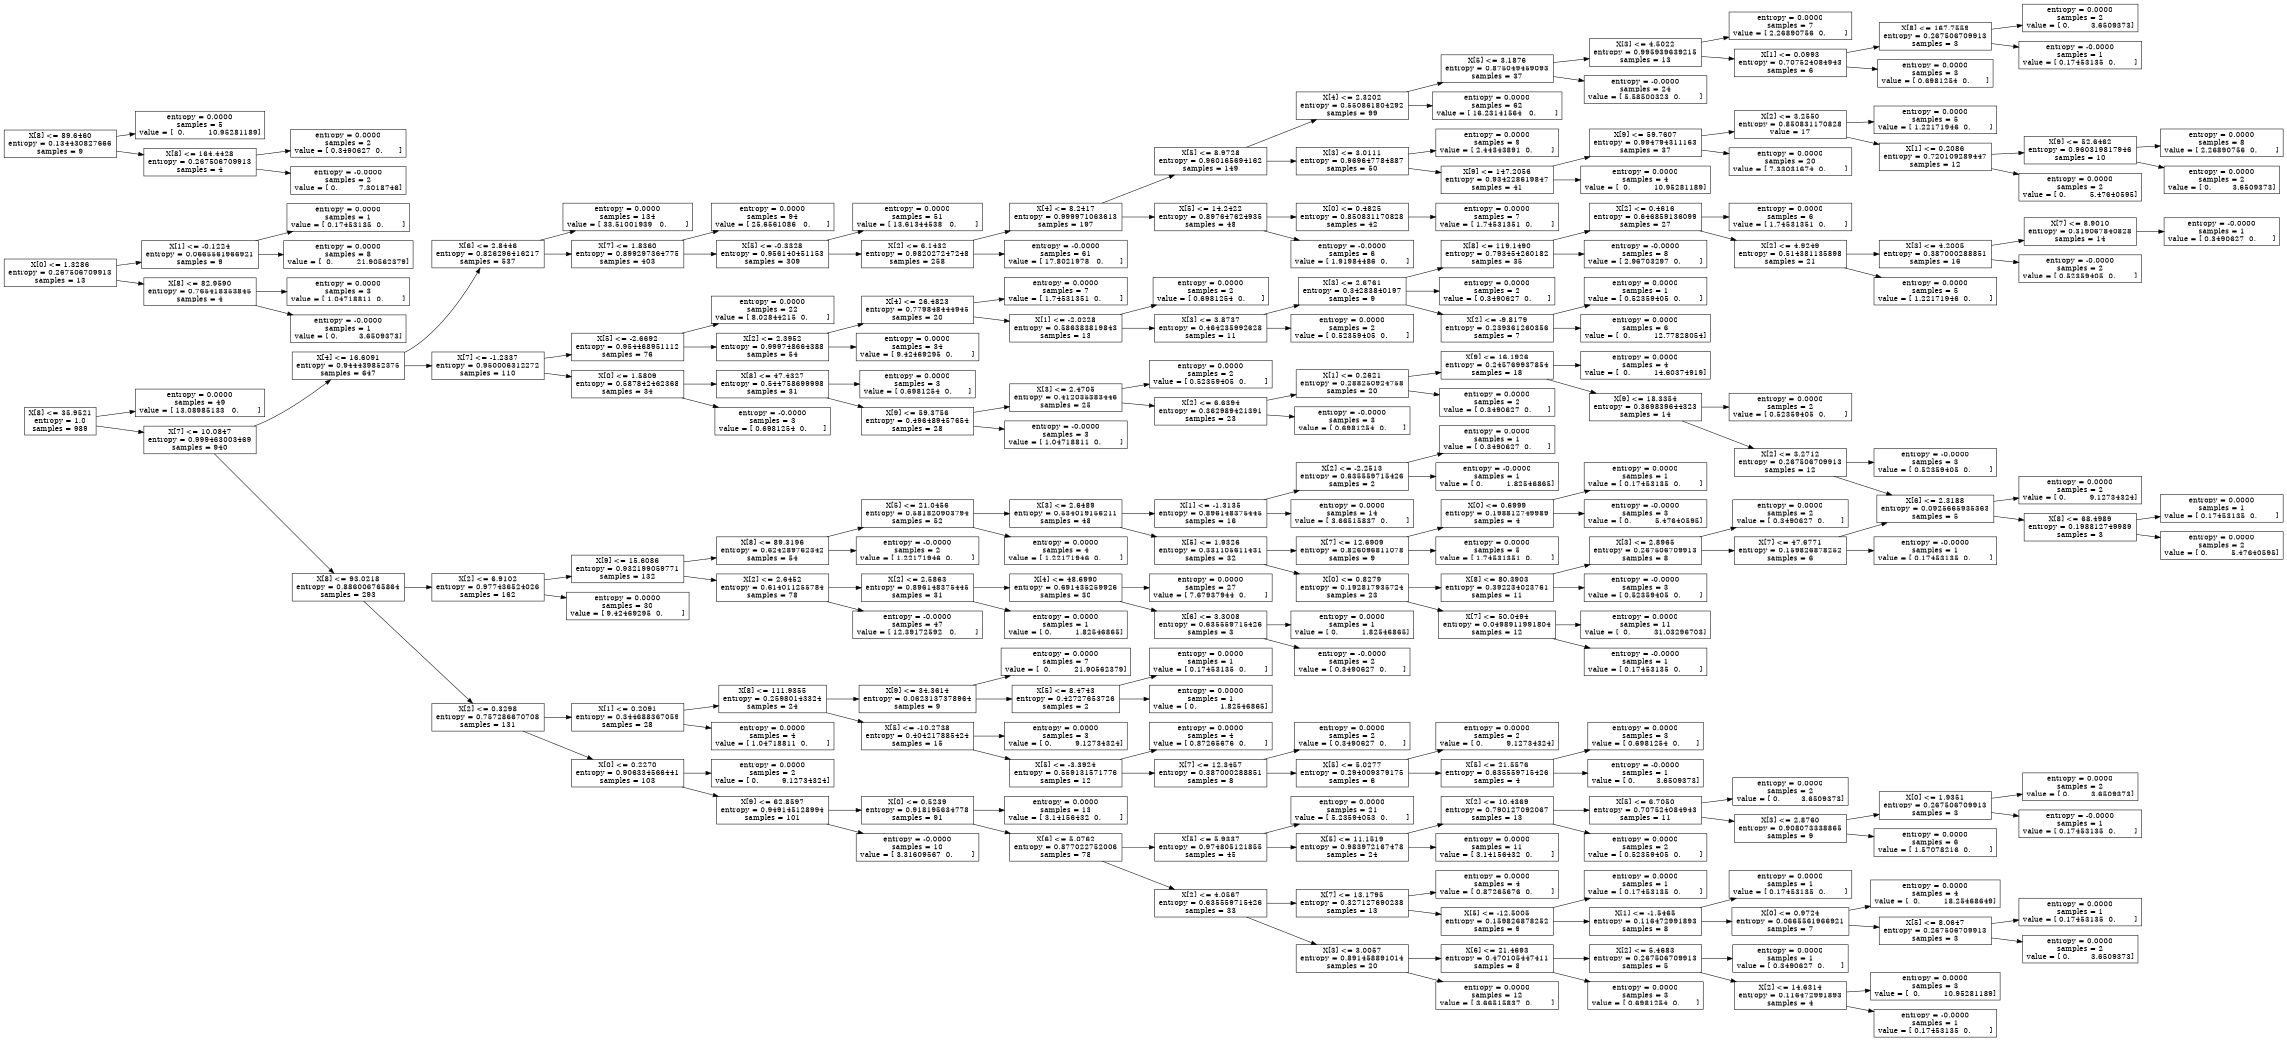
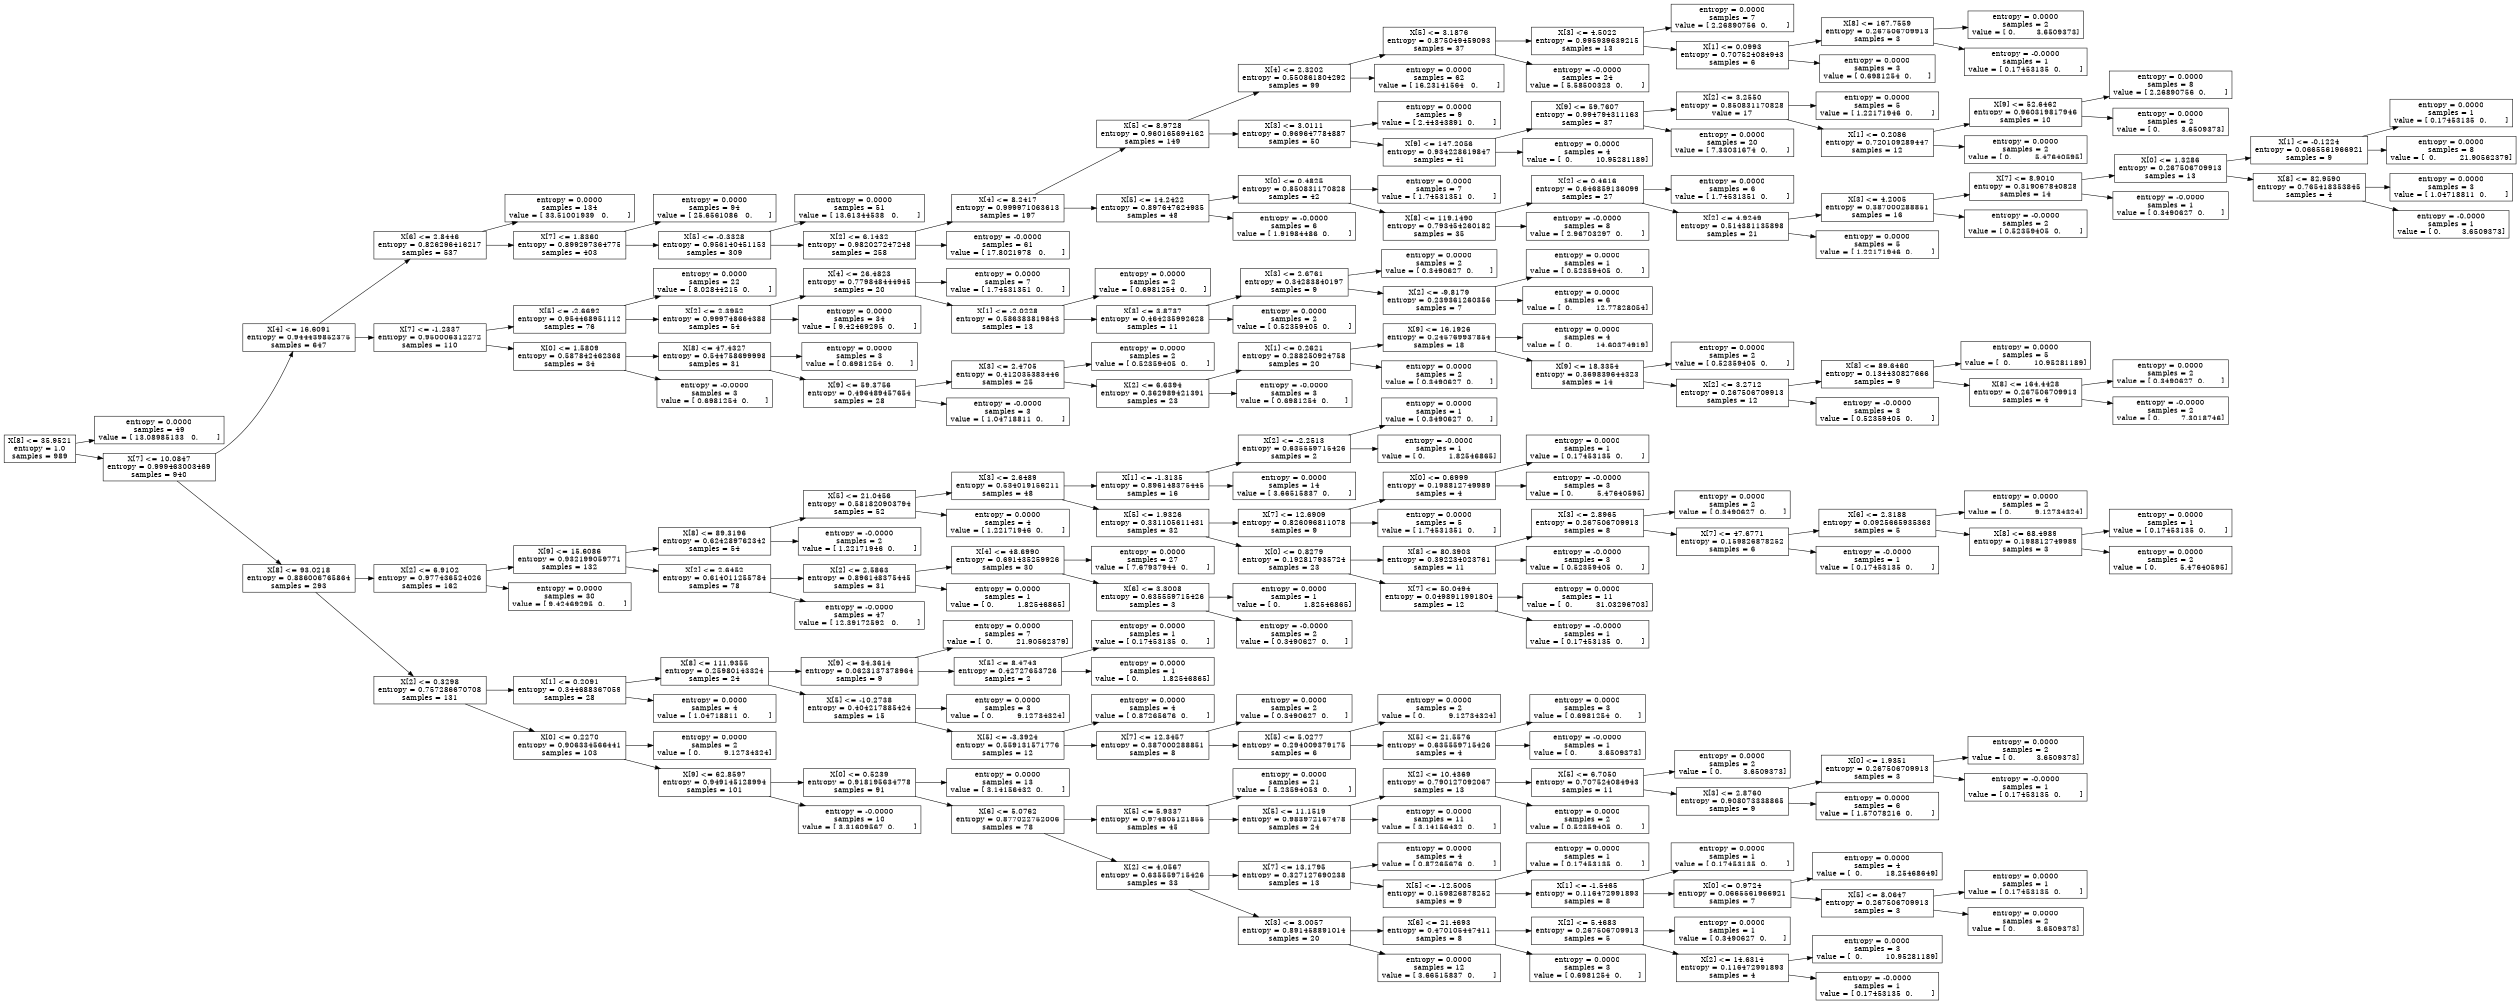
none -> (2095, 178)
(1422, 273) -> (1364, 207)
(1860, 485) -> (1802, 384)
